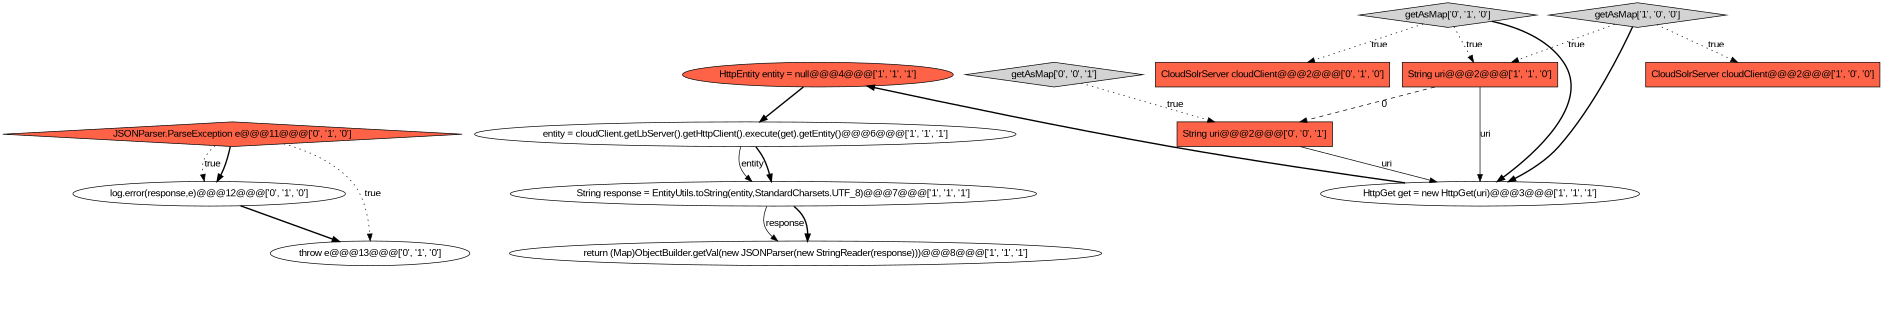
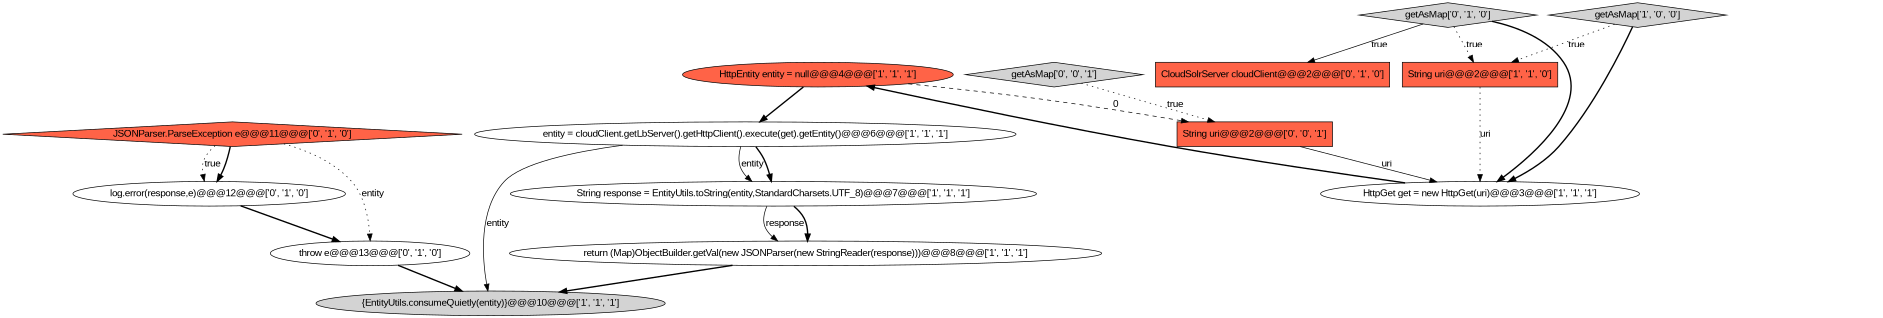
(1369, 42) -> (1369, 42)
(1763, 75) -> none
(1371, 104) -> (1045, 100)
(1480, 131) -> (1480, 131)
(373, 194) -> (373, 194)
none -> (491, 303)
